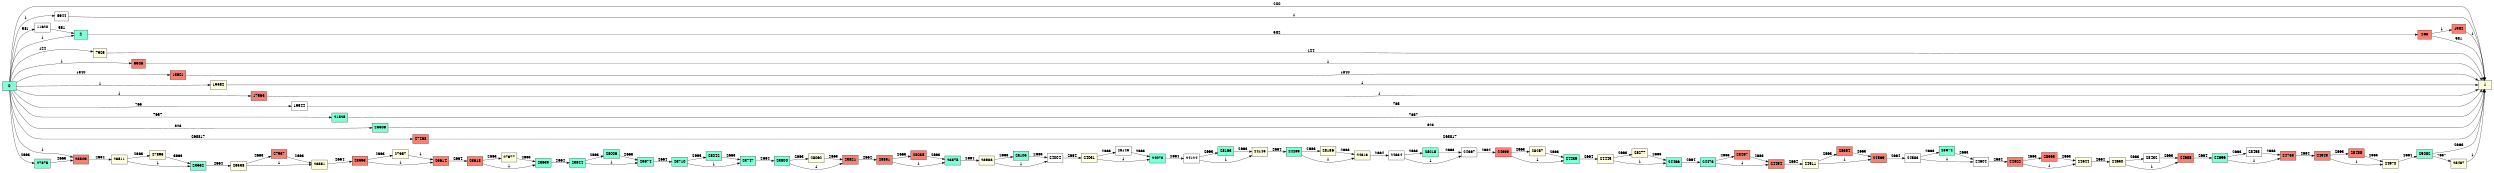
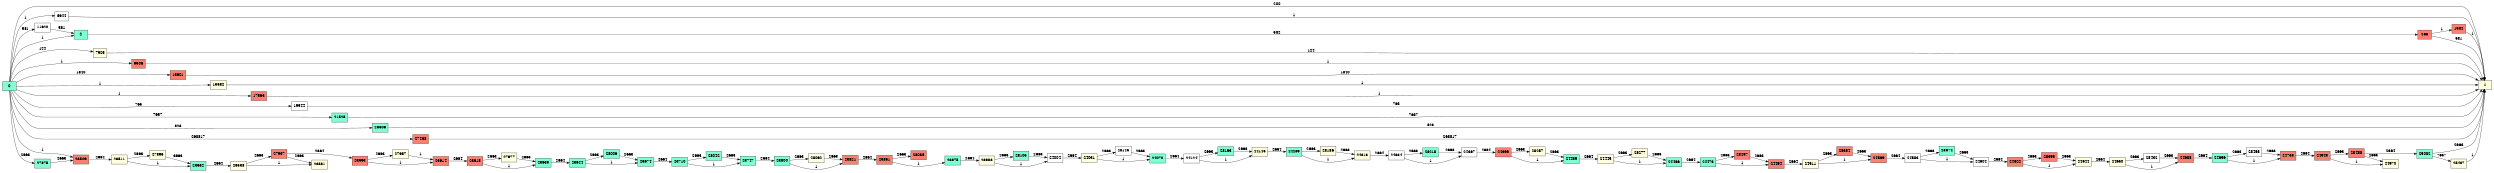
(934, 158) -> none
(2406, 159) -> (2389, 153)
(338, 163) -> (318, 154)
